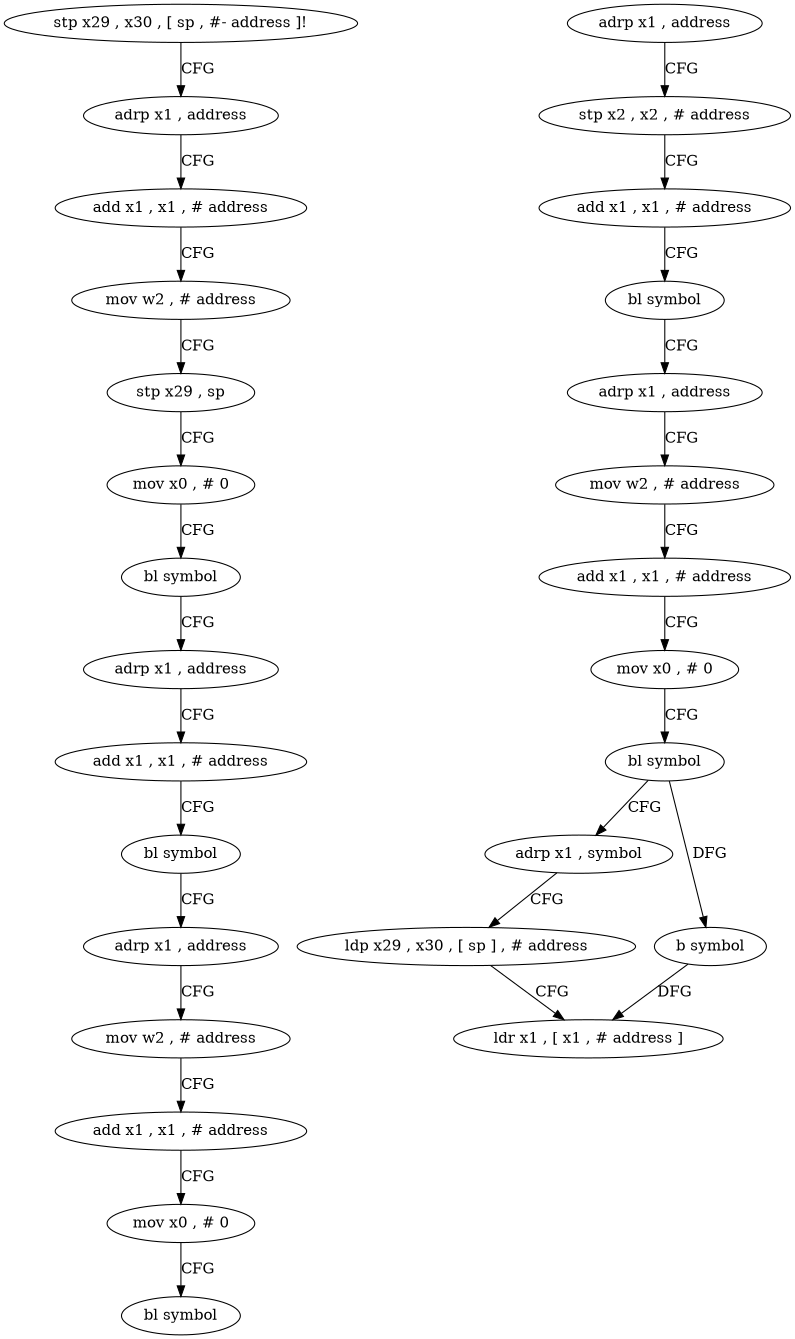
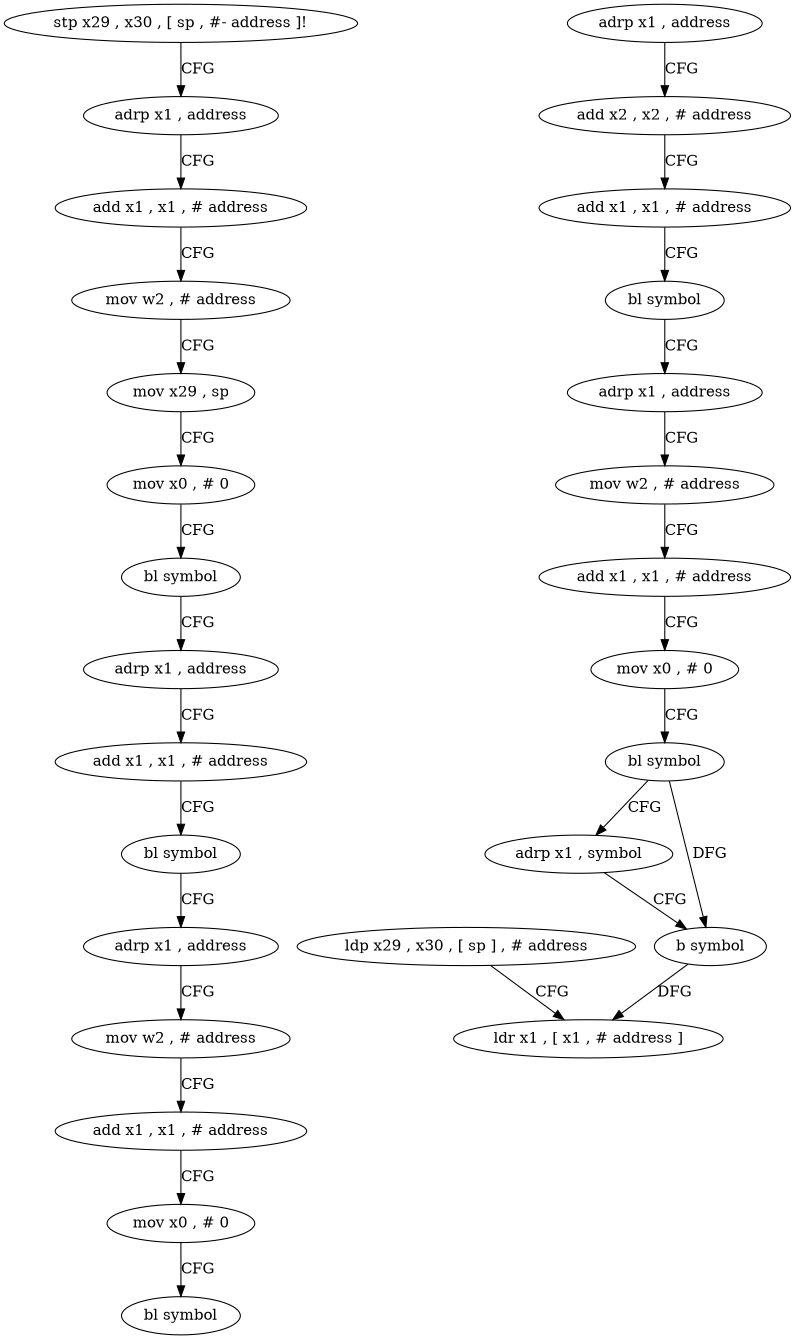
(665, 116) -> (665, 116)
(181, 393) -> (181, 393)
(527, 897) -> (641, 898)
